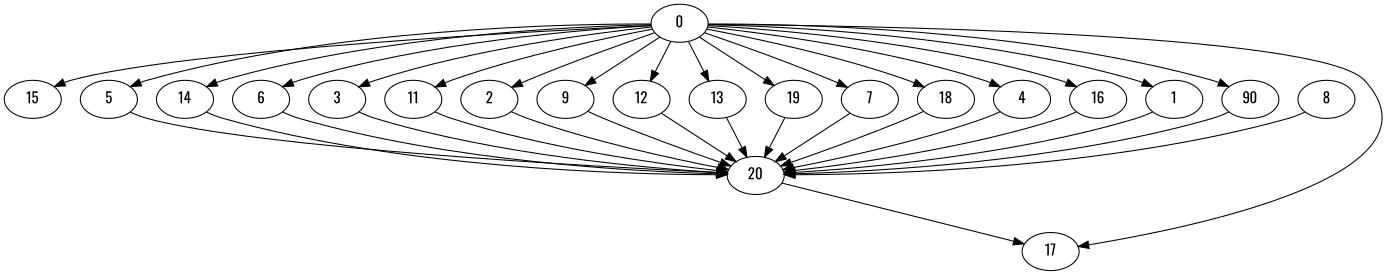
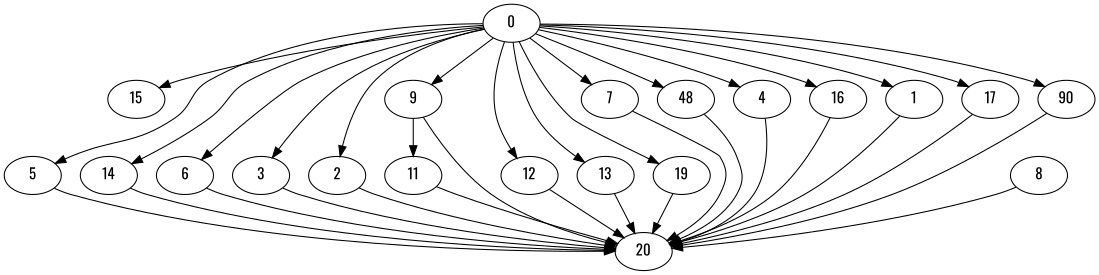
(548, 52) -> (413, 132)
(946, 99) -> (686, 99)
(898, 212) -> (836, 198)
